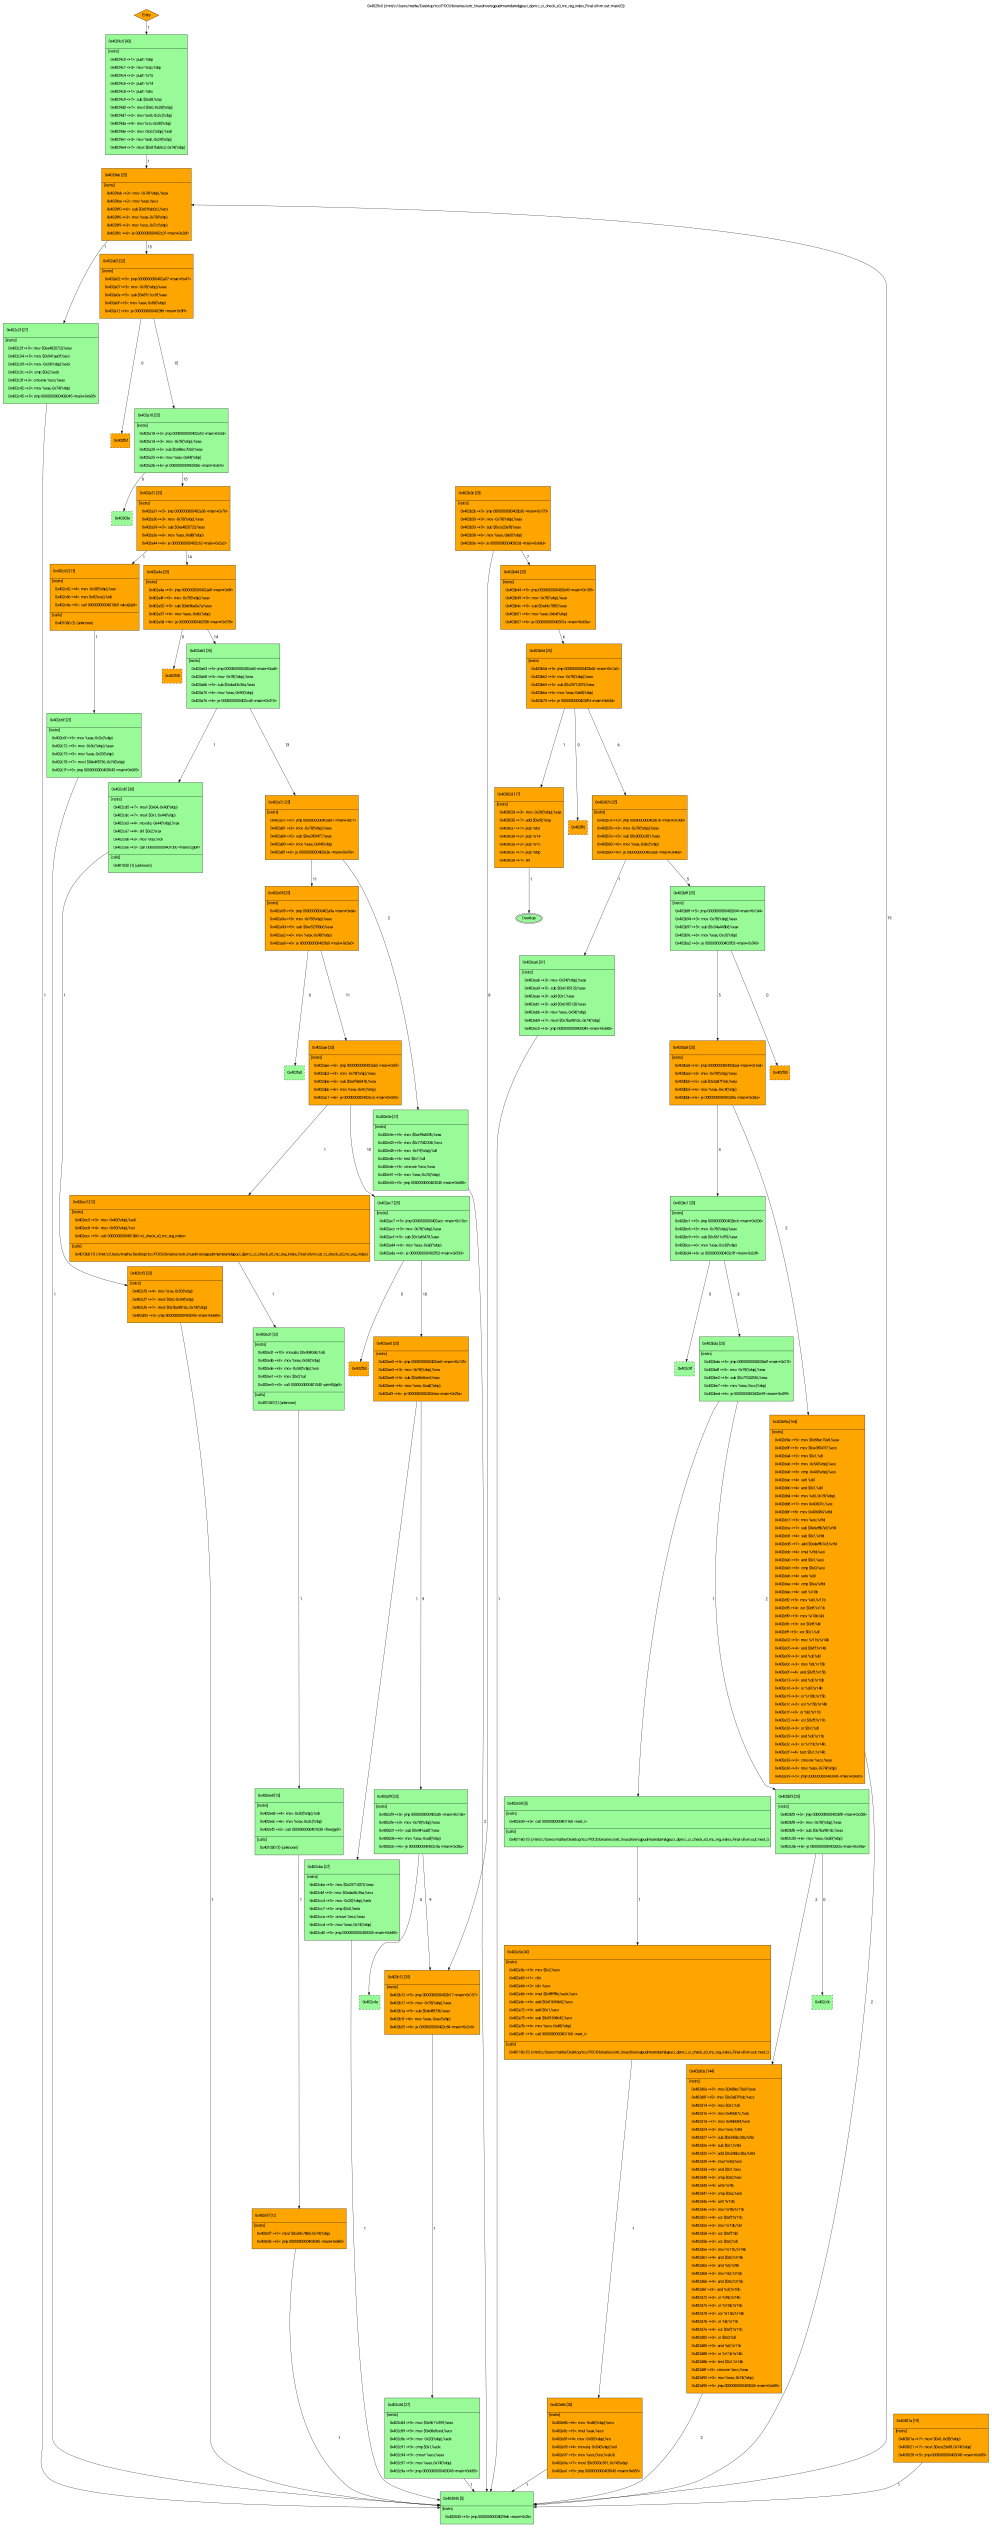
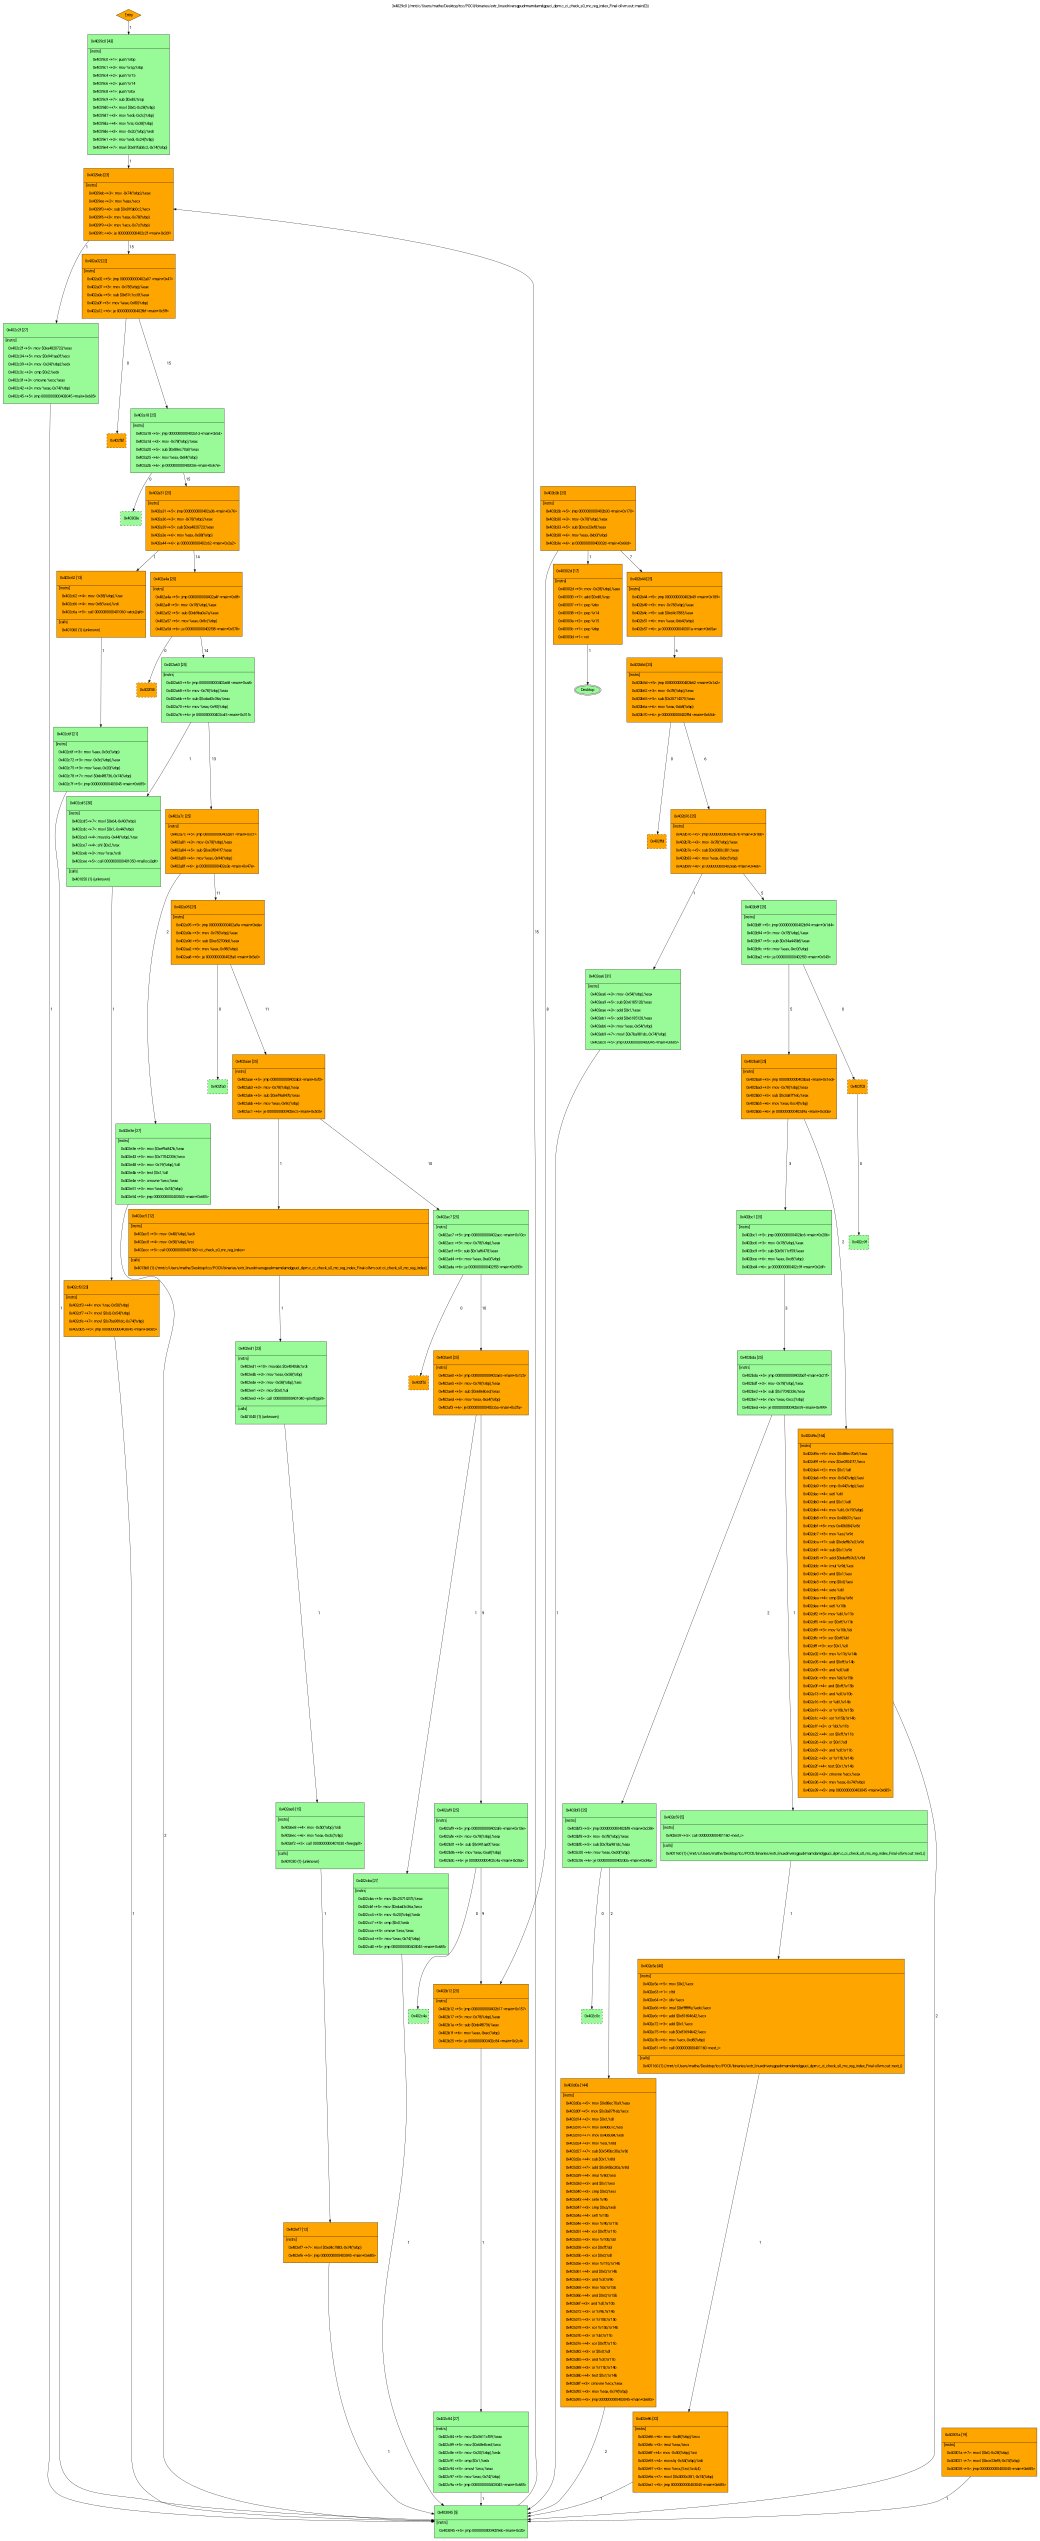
(553, 747) -> (588, 556)
(698, 1310) -> (858, 1163)
